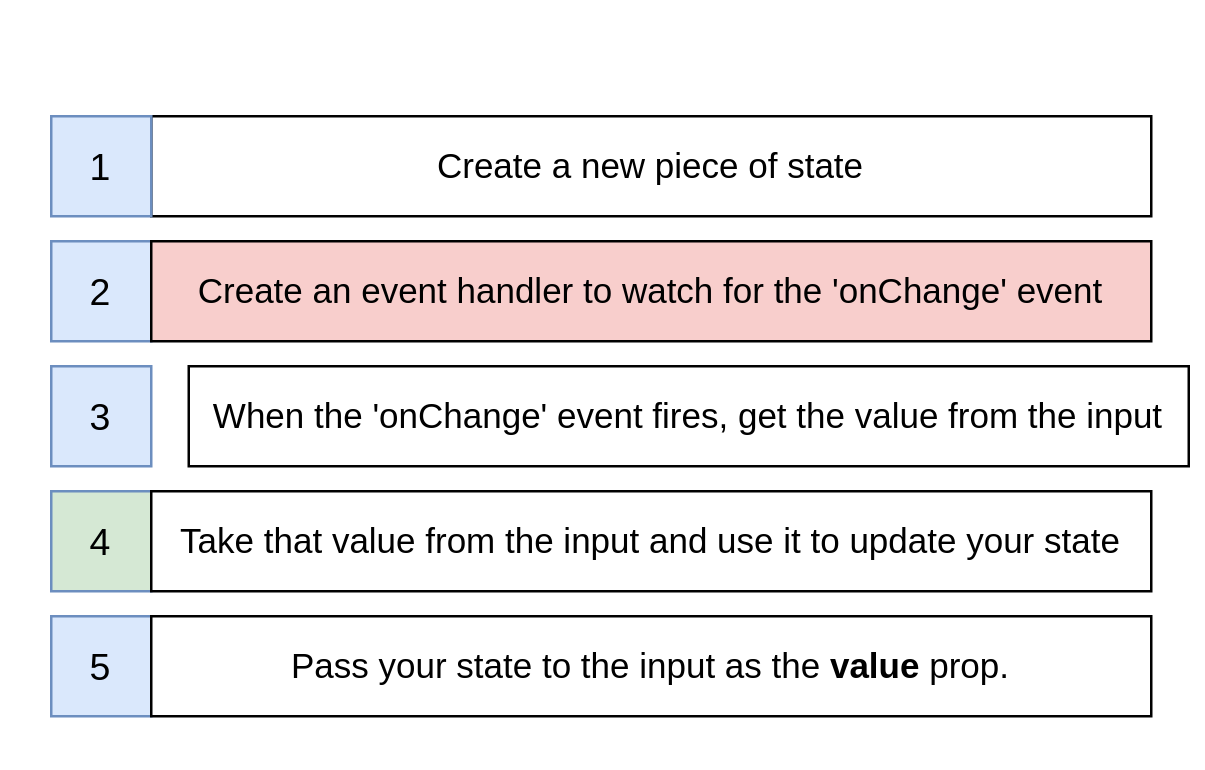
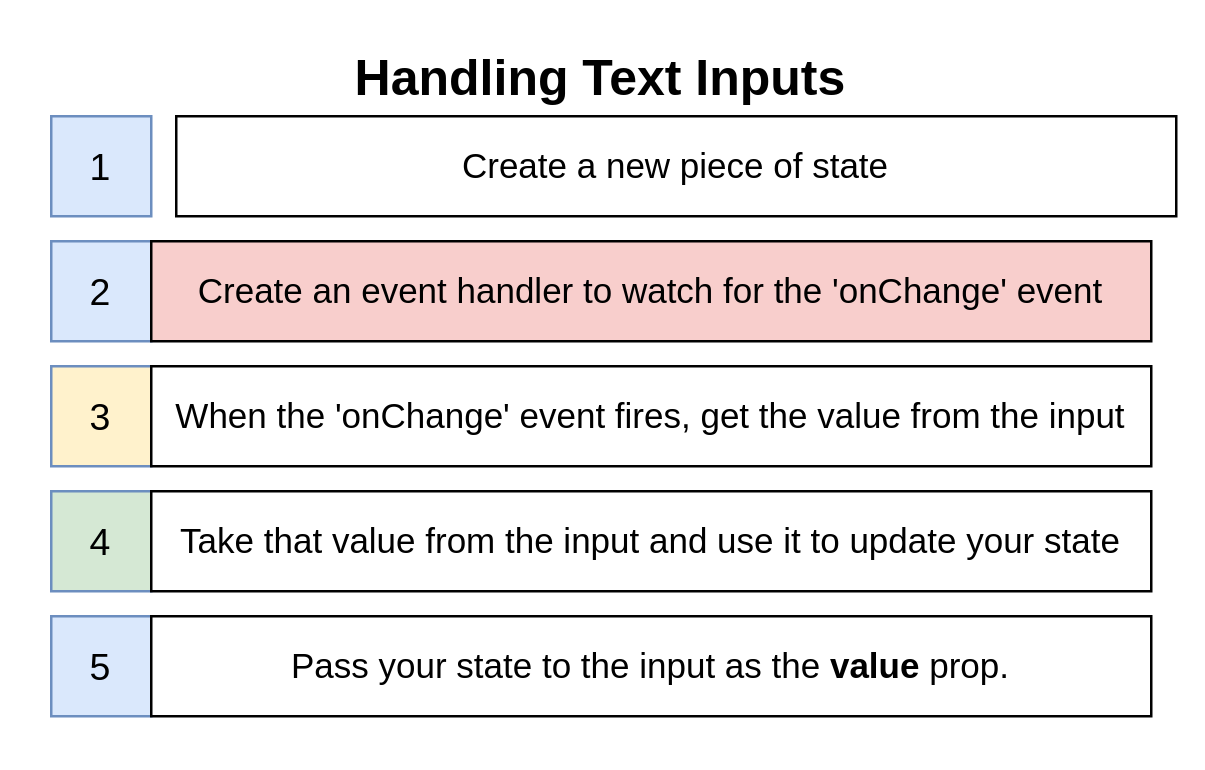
none -> (601, 76)
(651, 166) -> (676, 166)
(101, 416) -> (101, 416)
(689, 416) -> (651, 416)
